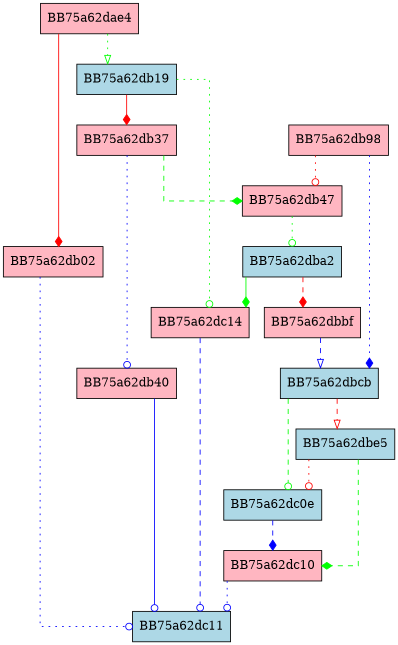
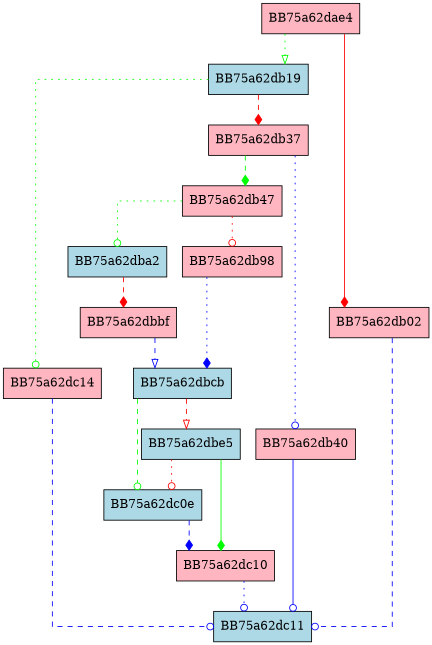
(127, 105) -> (258, 105)
(315, 167) -> (232, 228)
(246, 287) -> none
(40, 495) -> (392, 519)
(358, 526) -> (221, 500)
